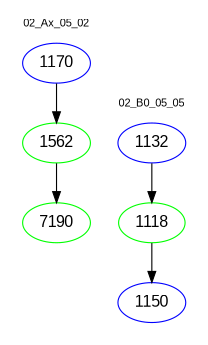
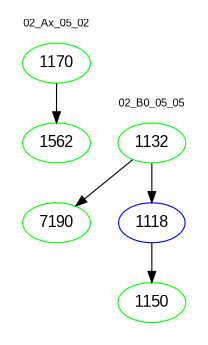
(57, 63) -> (57, 63)
(152, 143) -> (152, 143)
(57, 177) -> (116, 173)
(152, 223) -> (152, 223)
(152, 303) -> (152, 303)
